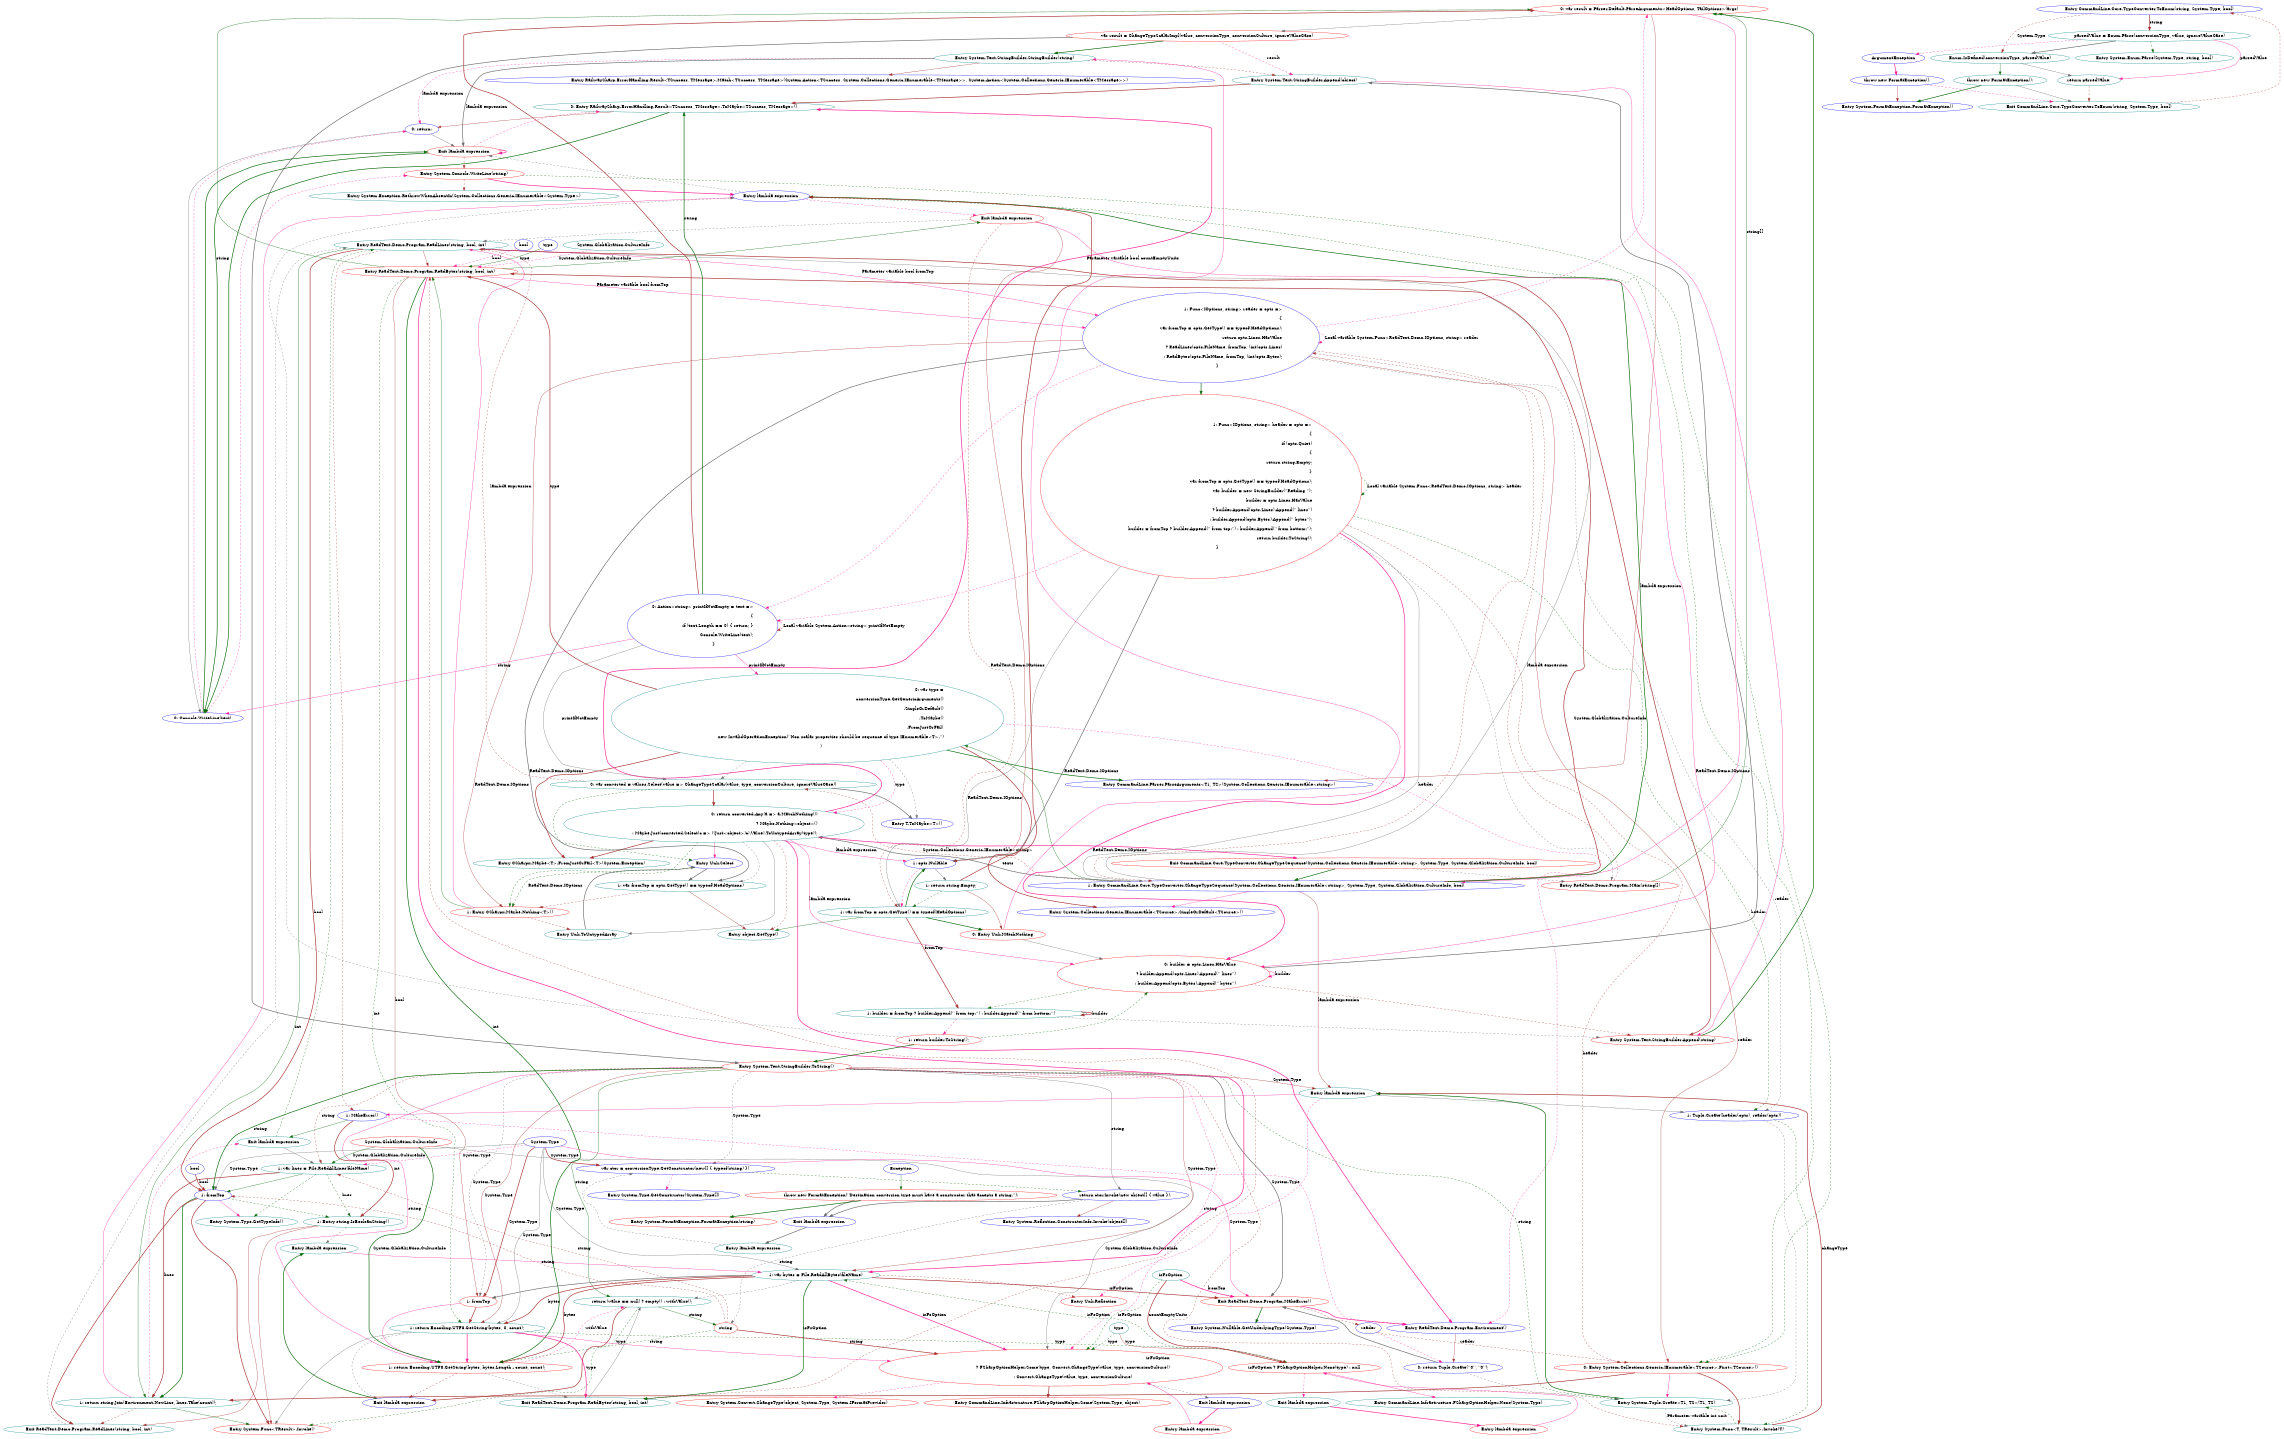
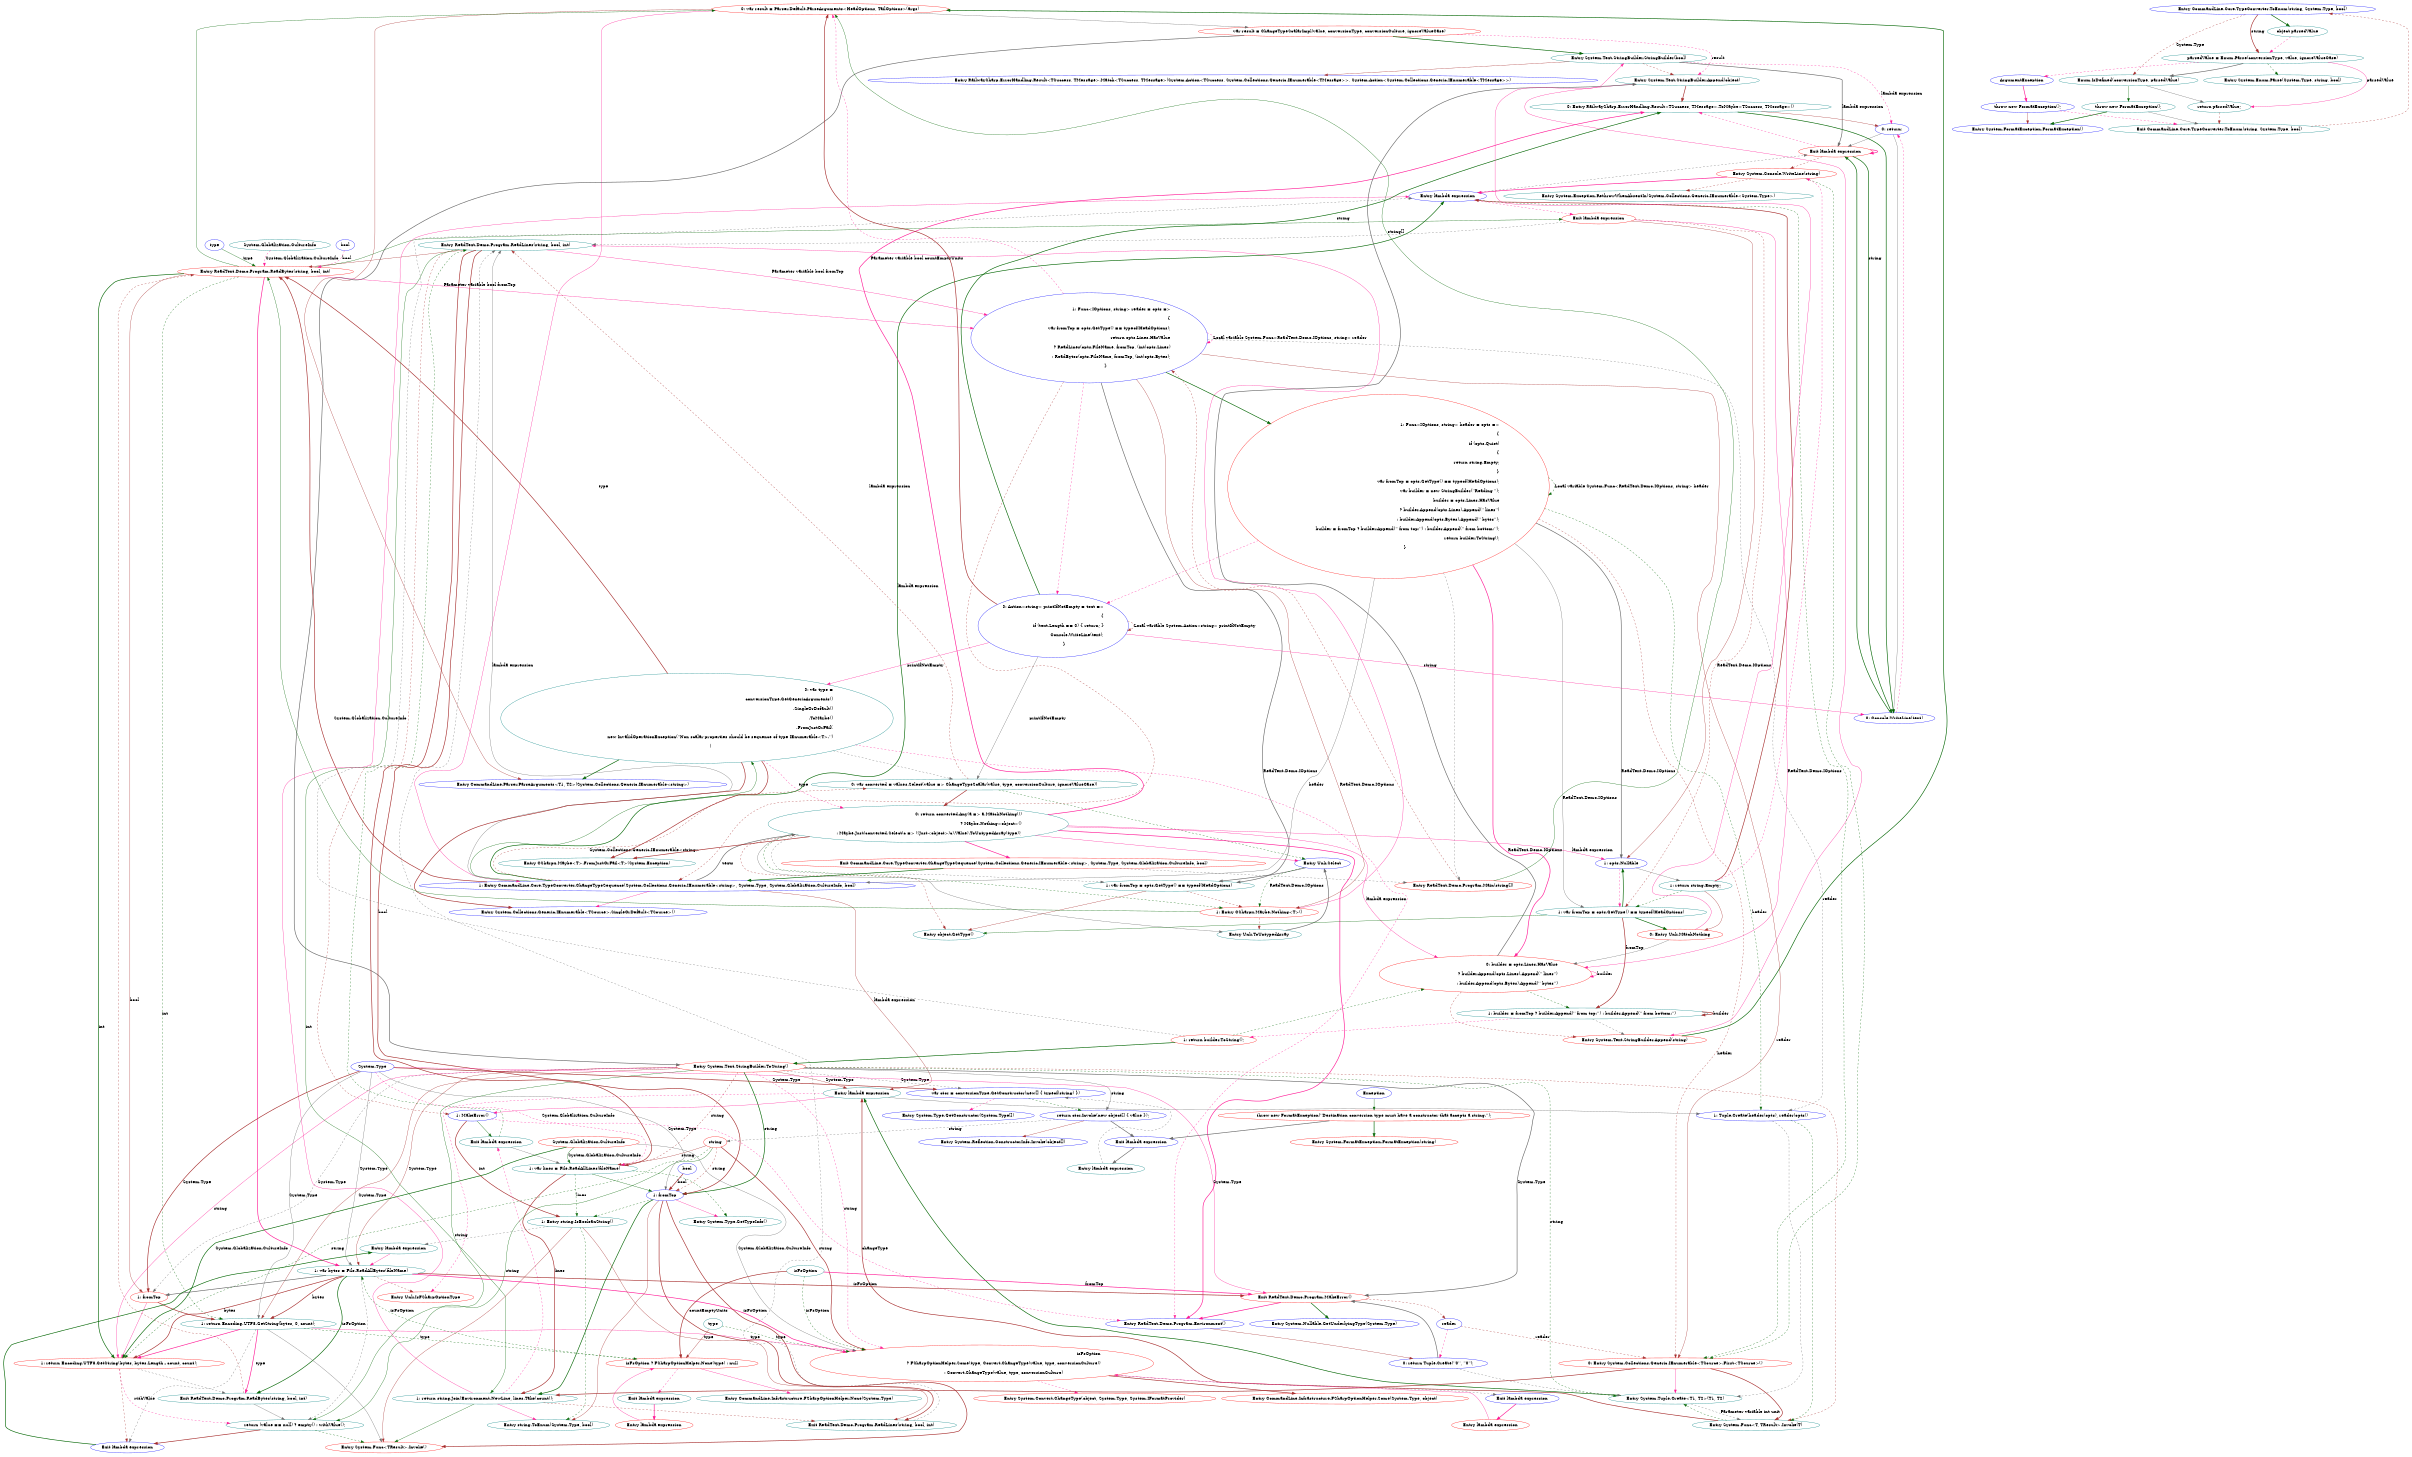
none -> (2297, 31)
(1015, 58) -> (1629, 58)
(1444, 283) -> (378, 802)
(240, 390) -> (1809, 541)
(917, 824) -> none
(477, 1155) -> (578, 1116)
(543, 1245) -> (664, 1158)
(1094, 1302) -> (426, 1297)
(686, 1316) -> (506, 1261)
none -> (548, 1425)
